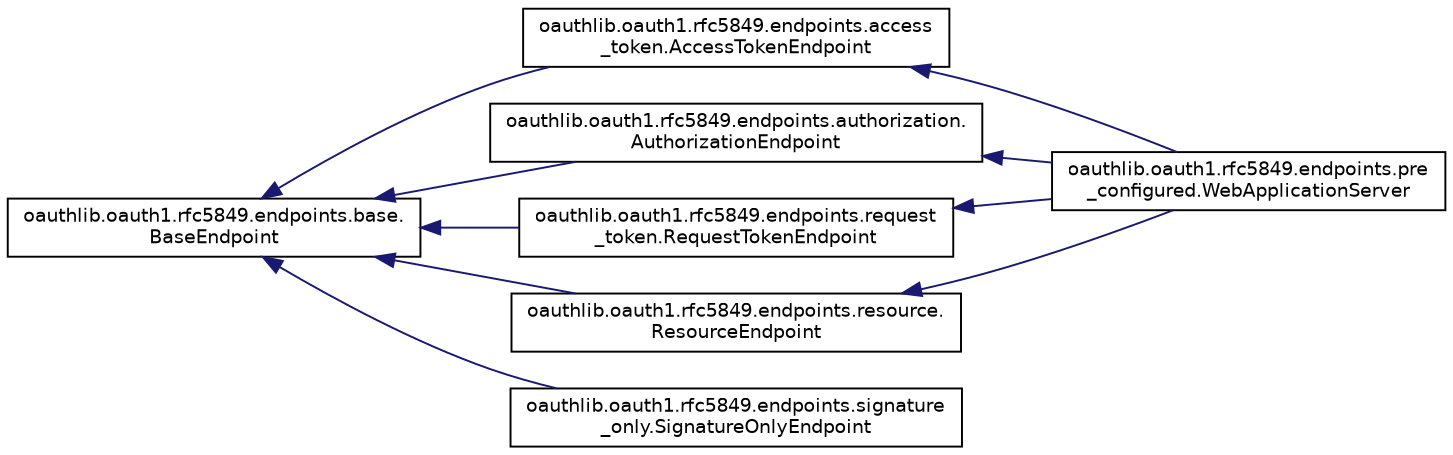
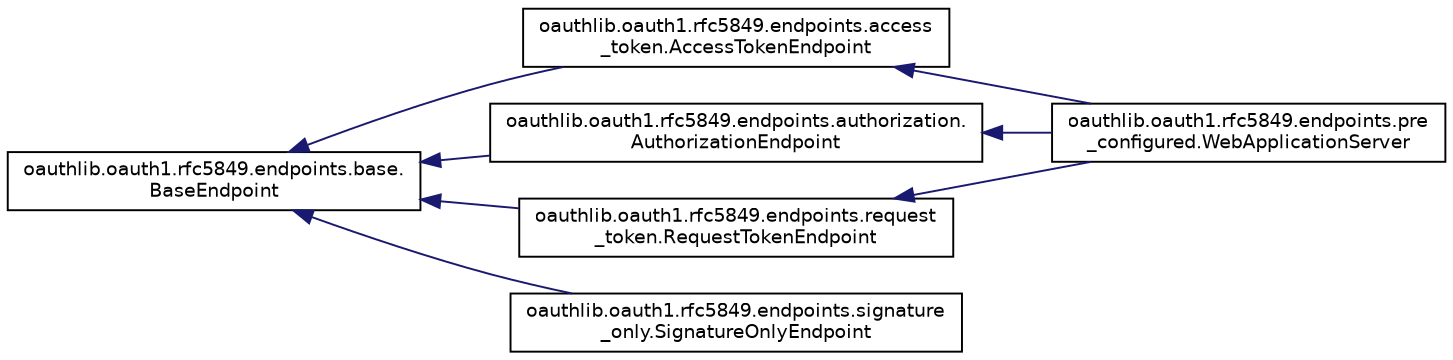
(736, 323) -> none
